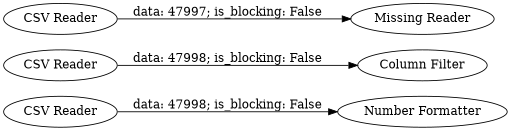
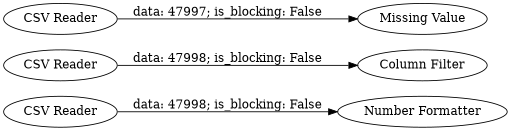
(422, 19) -> (422, 19)
